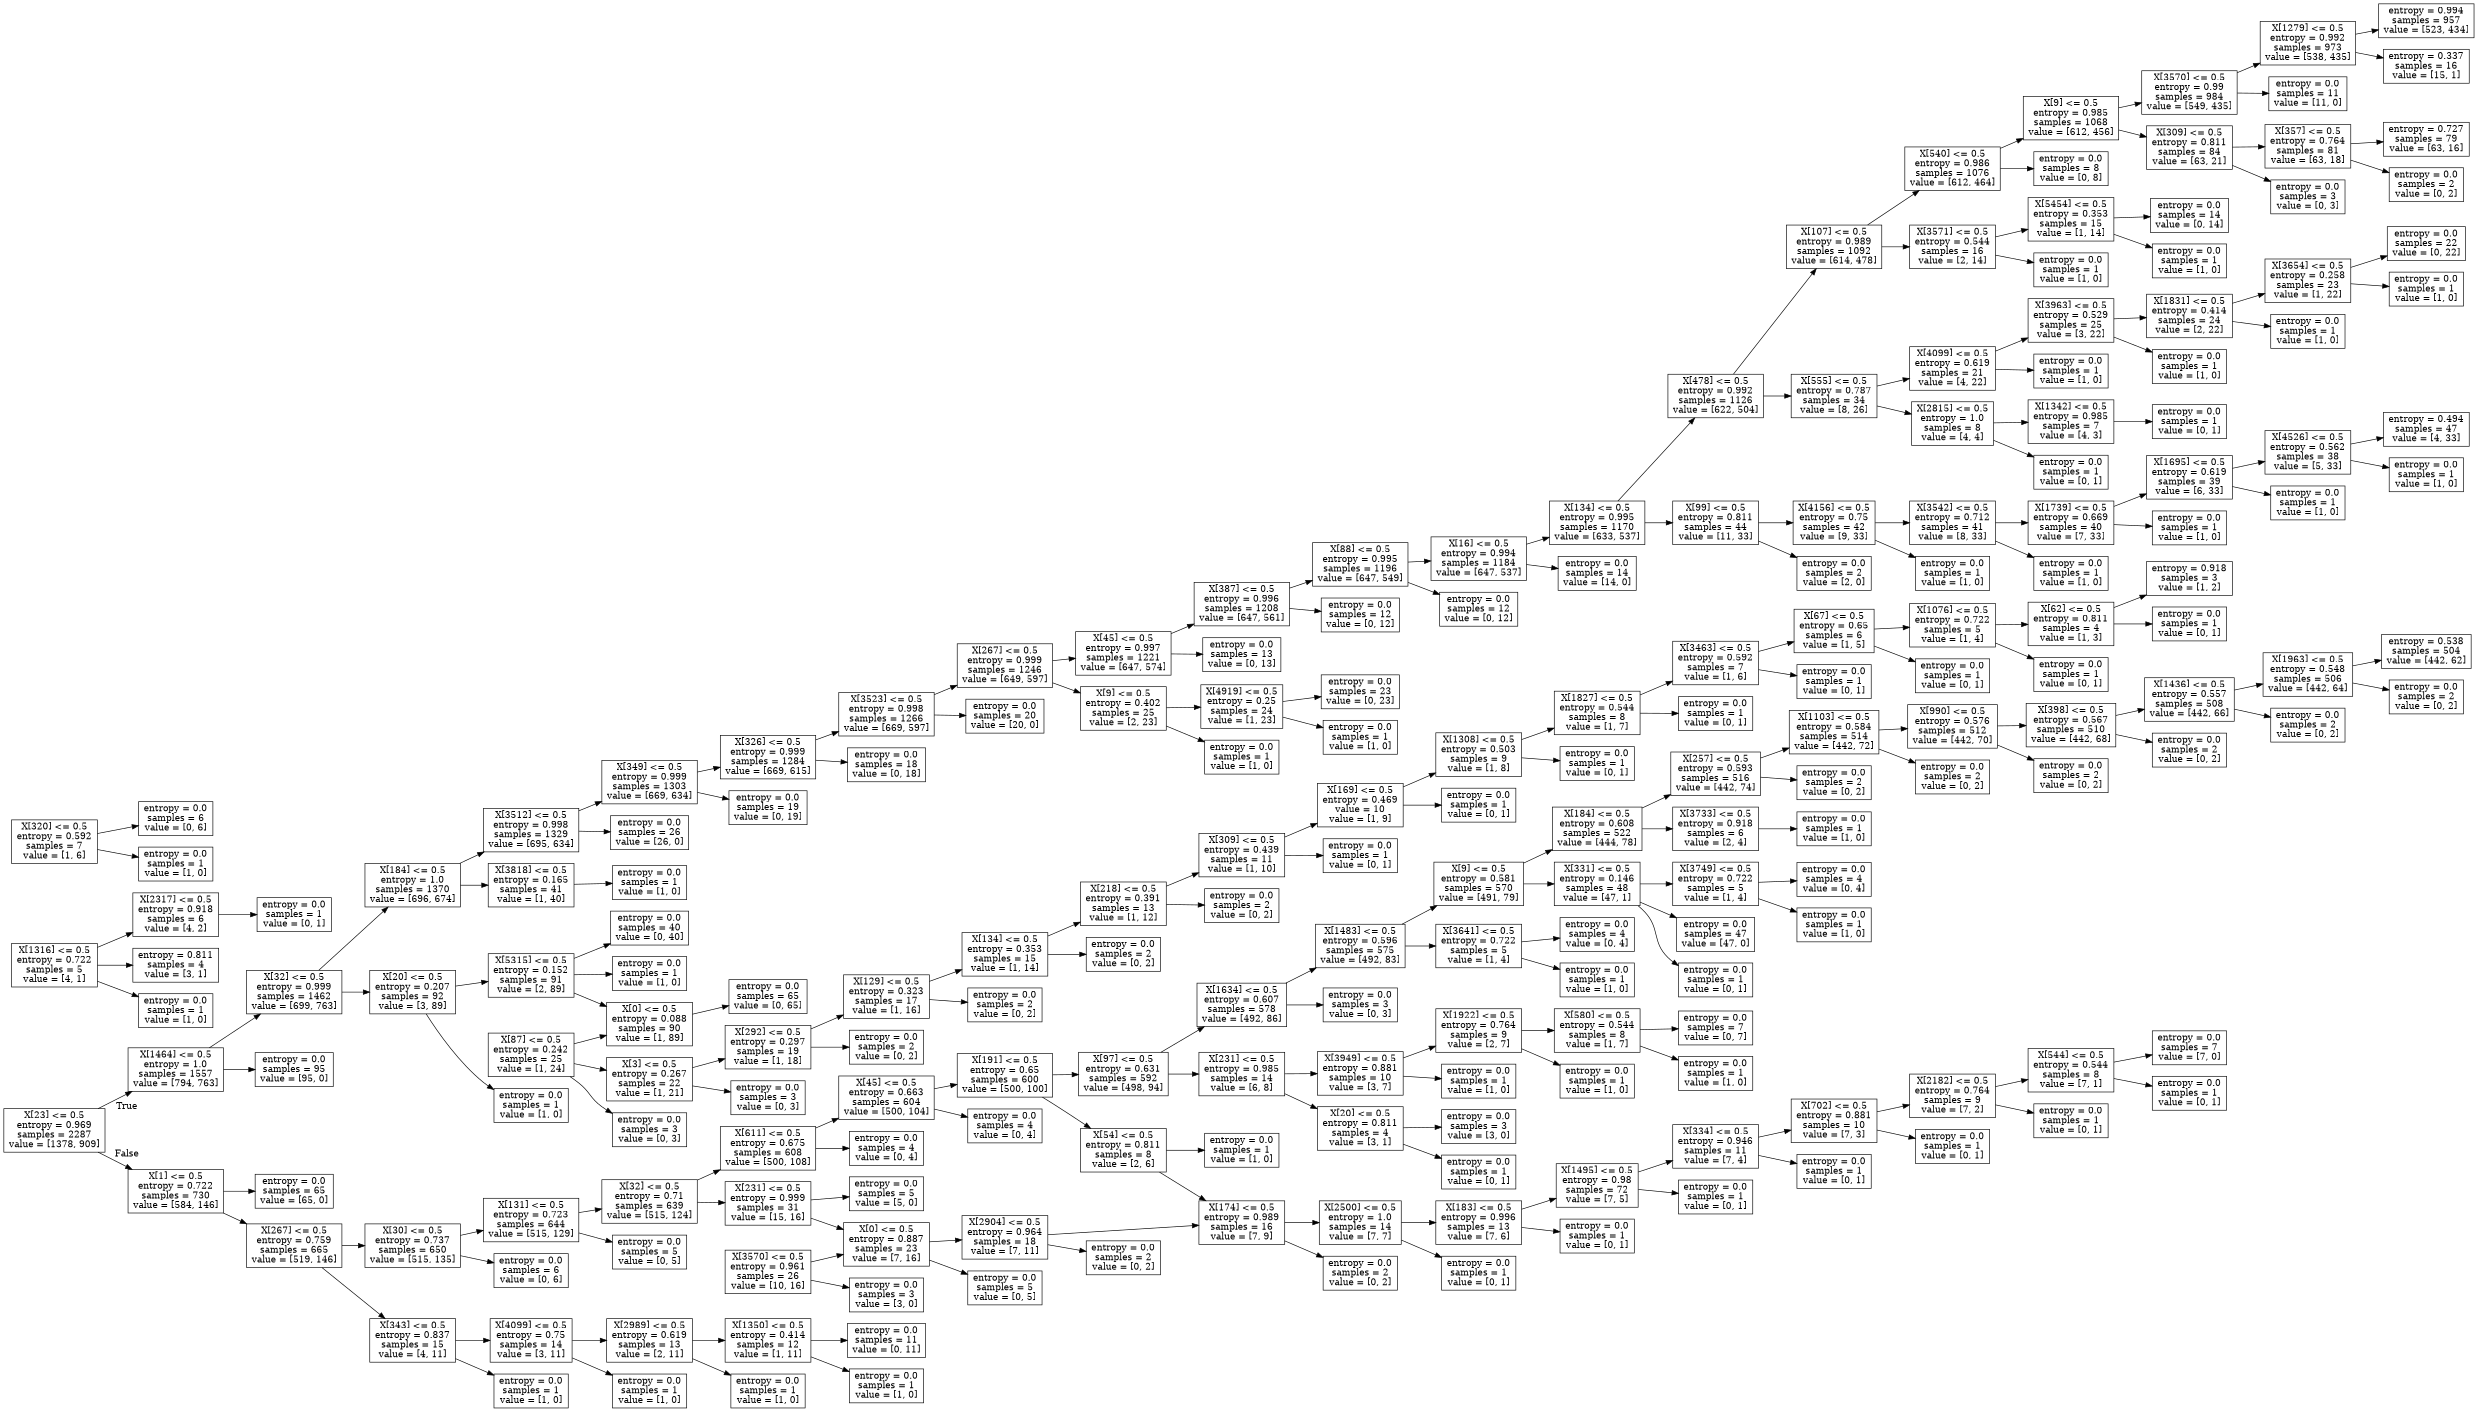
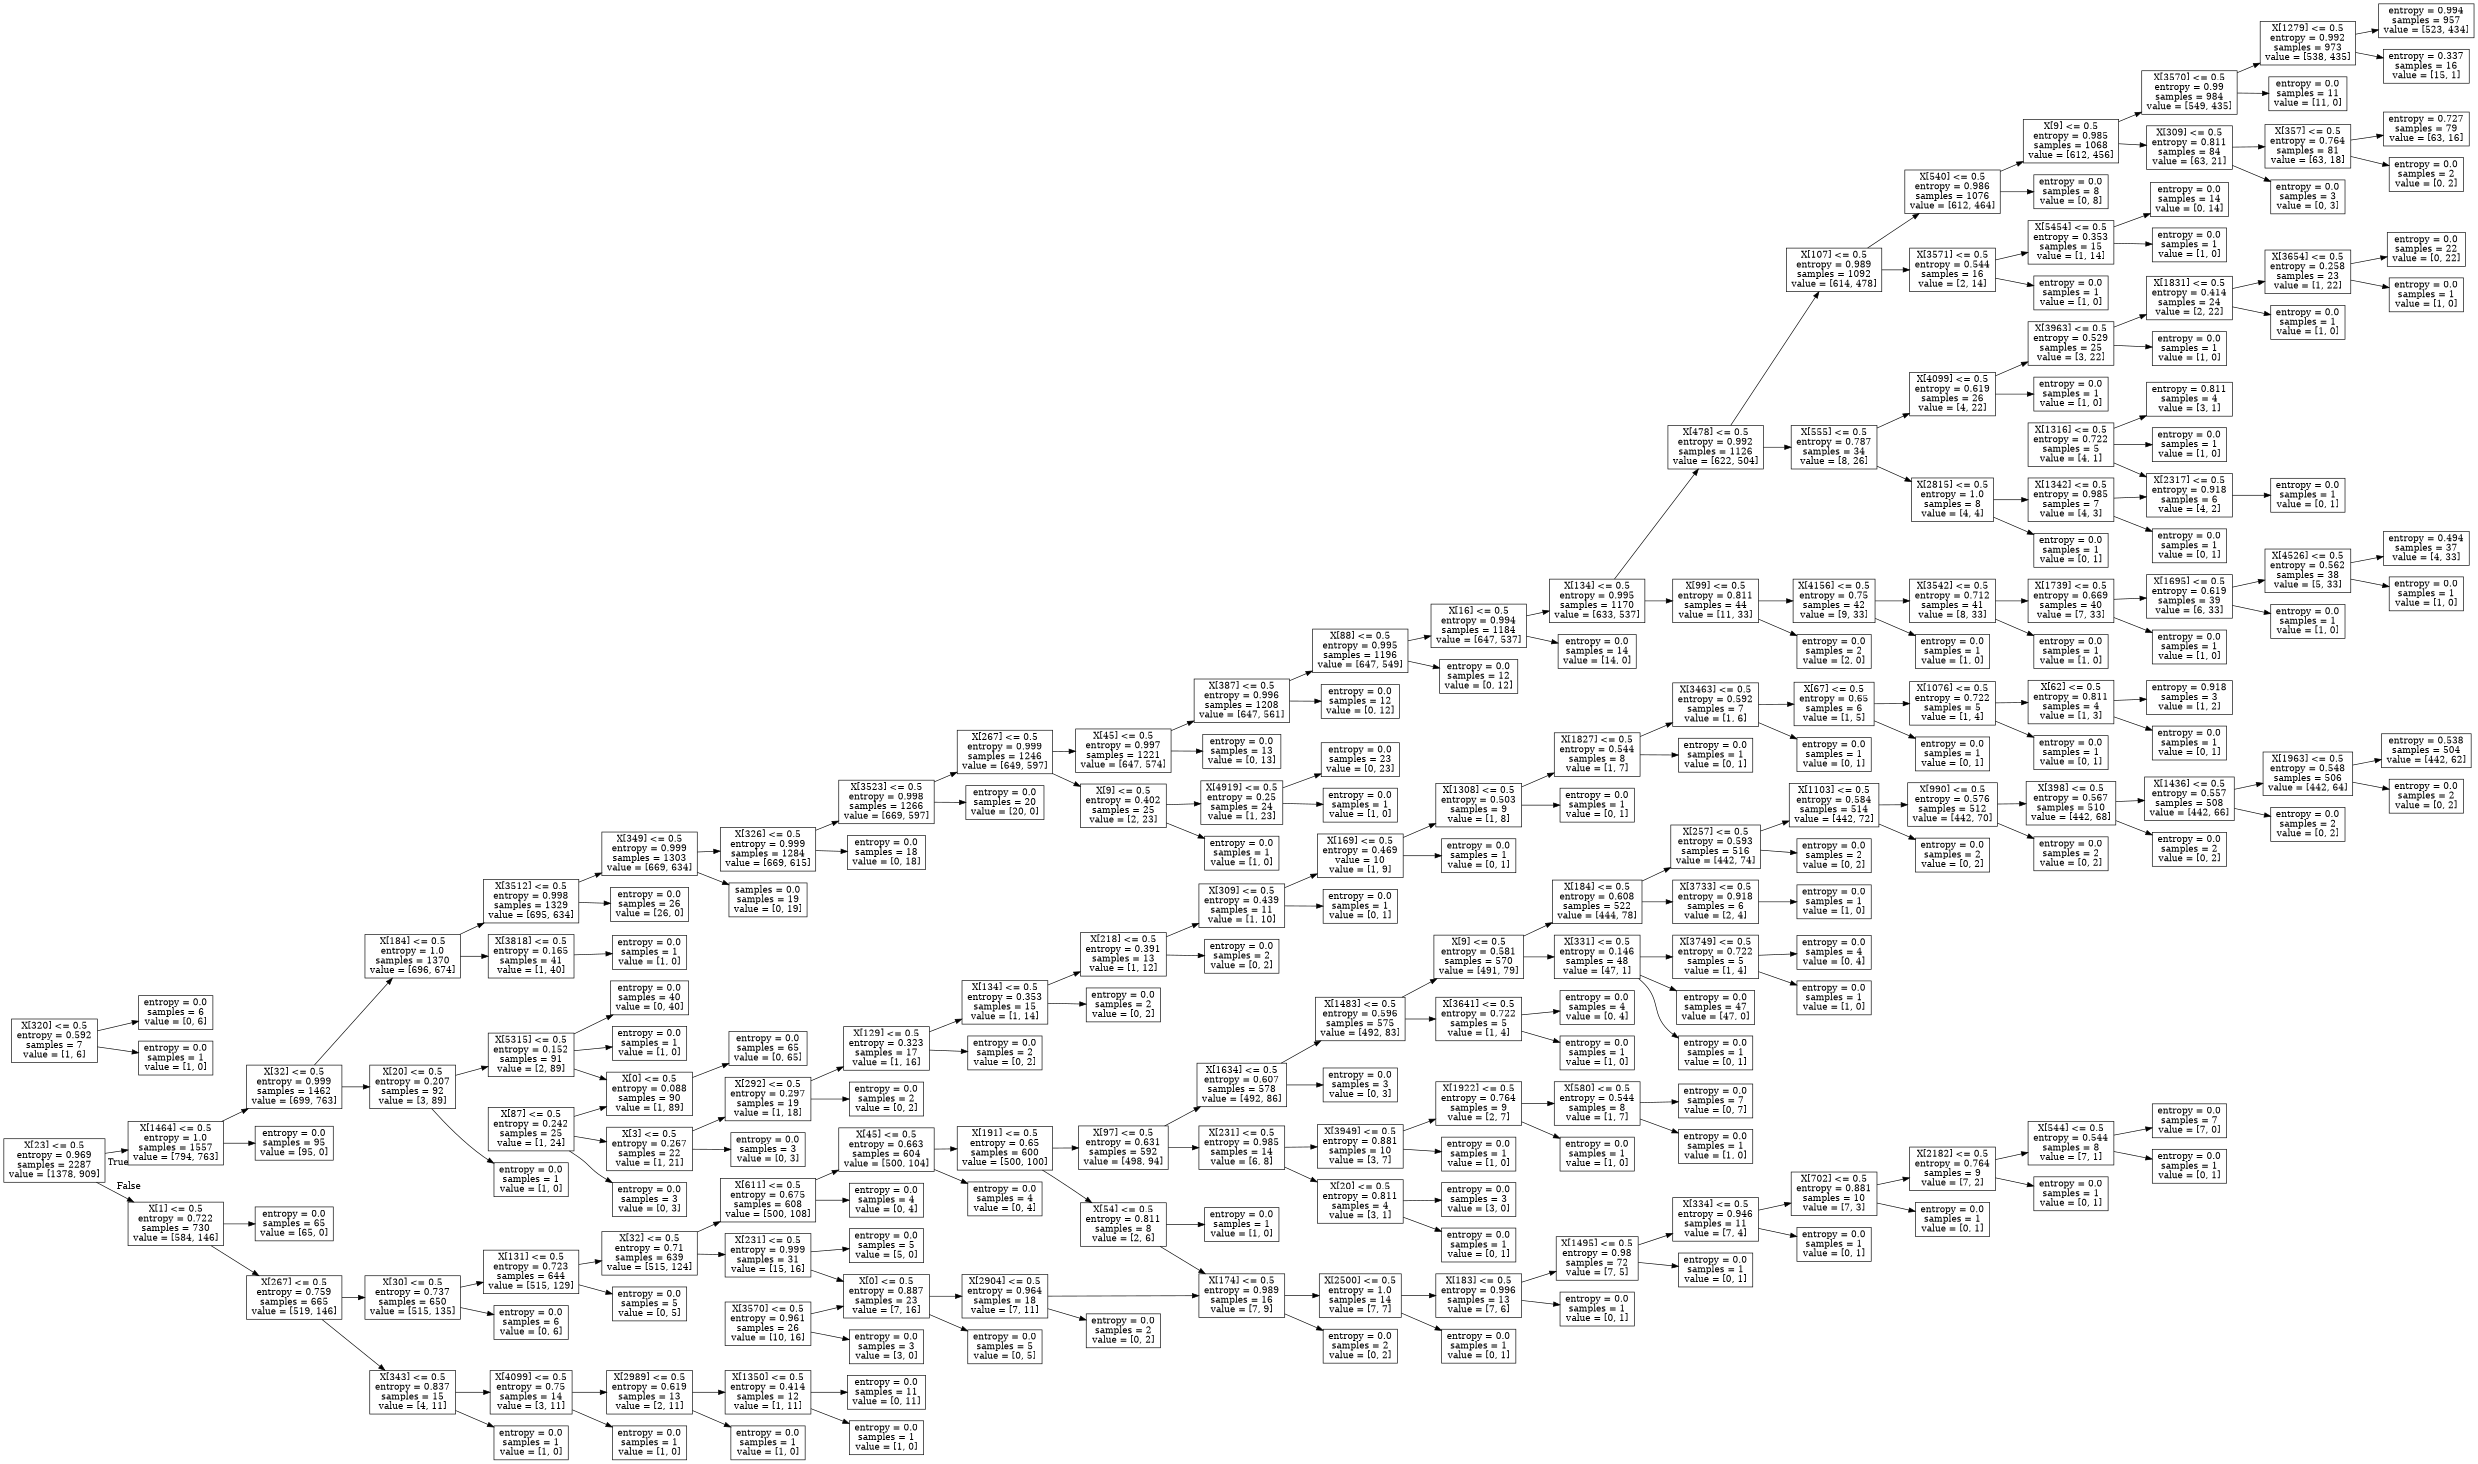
(1953, 368) -> (1953, 394)
(2426, 429) -> (2426, 548)
none -> (2127, 498)
(768, 808) -> (768, 900)
